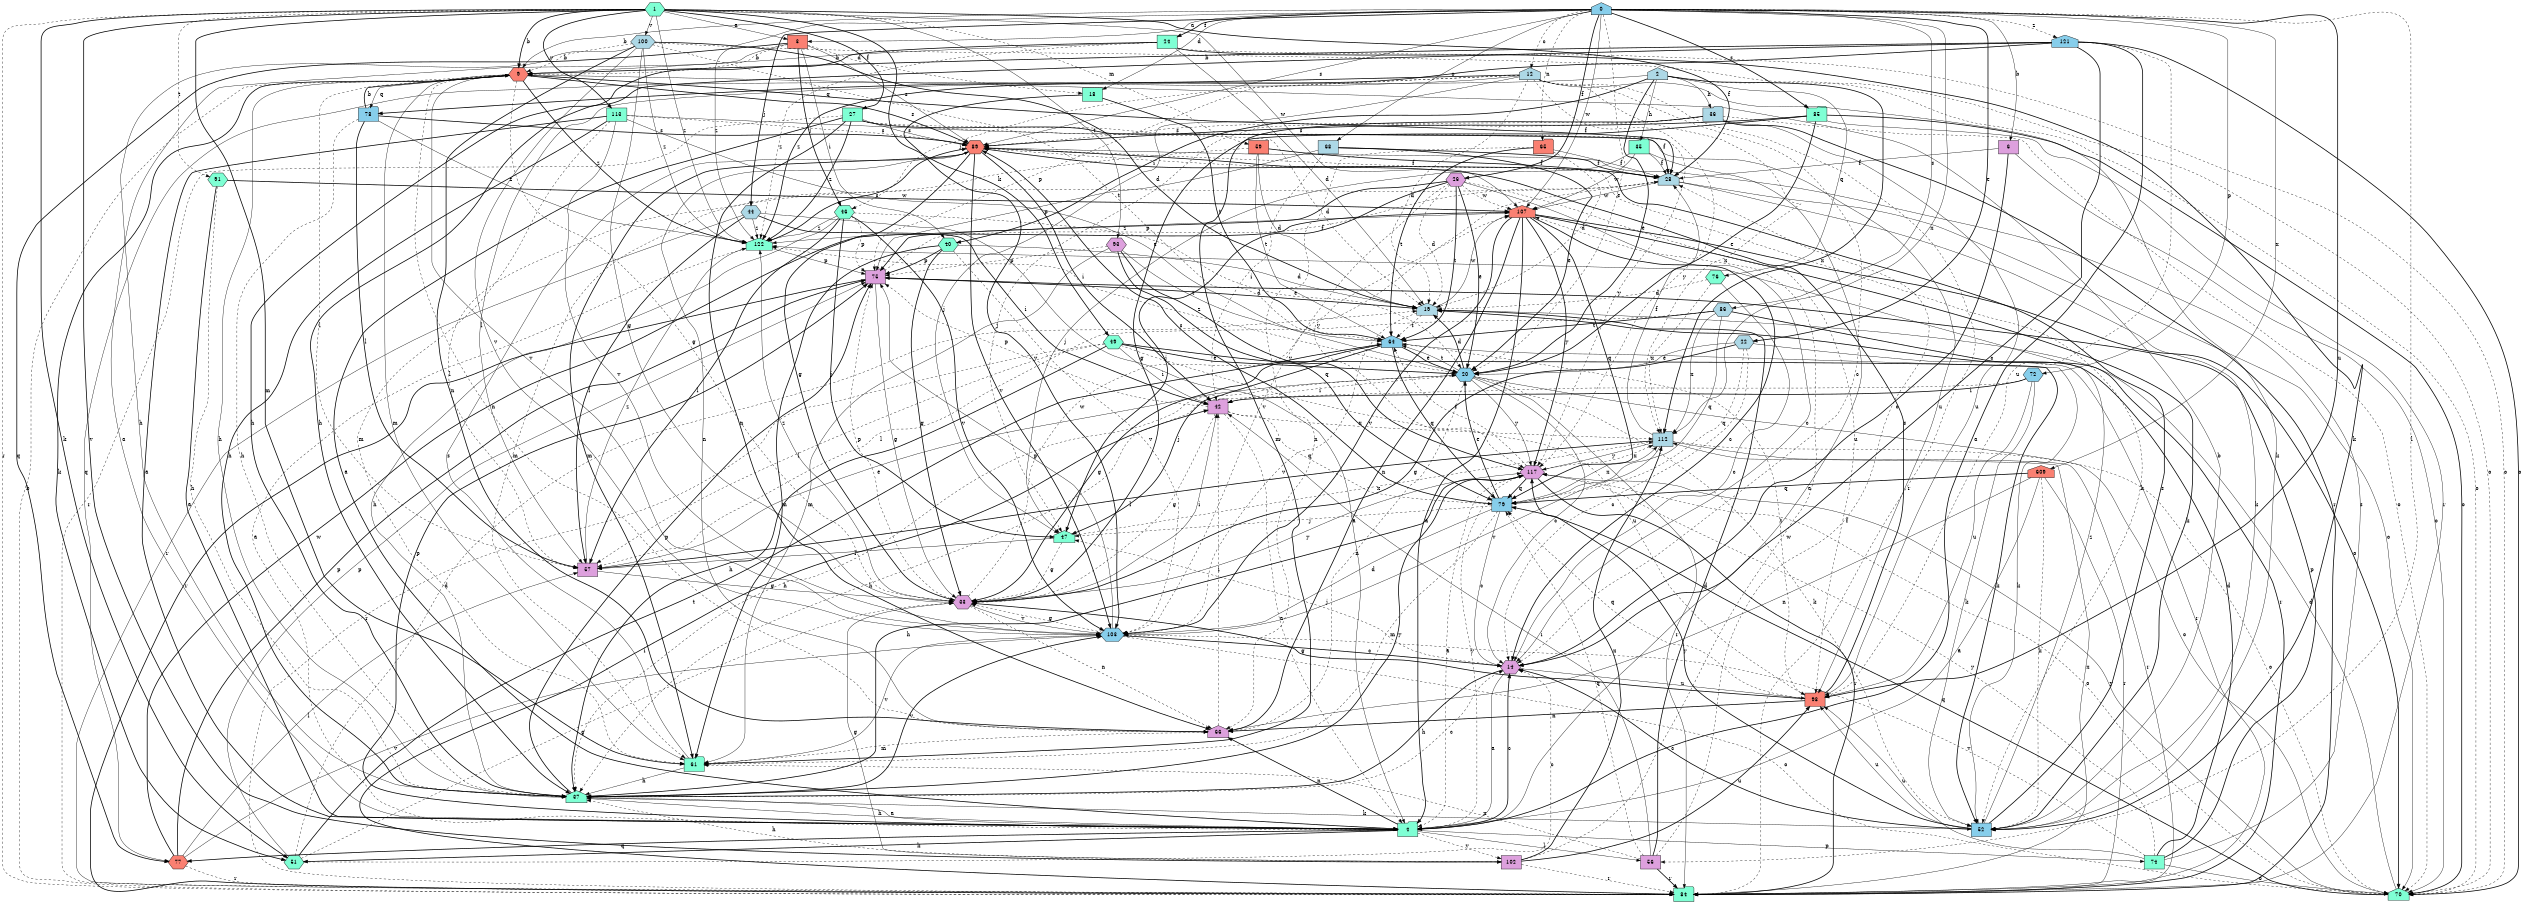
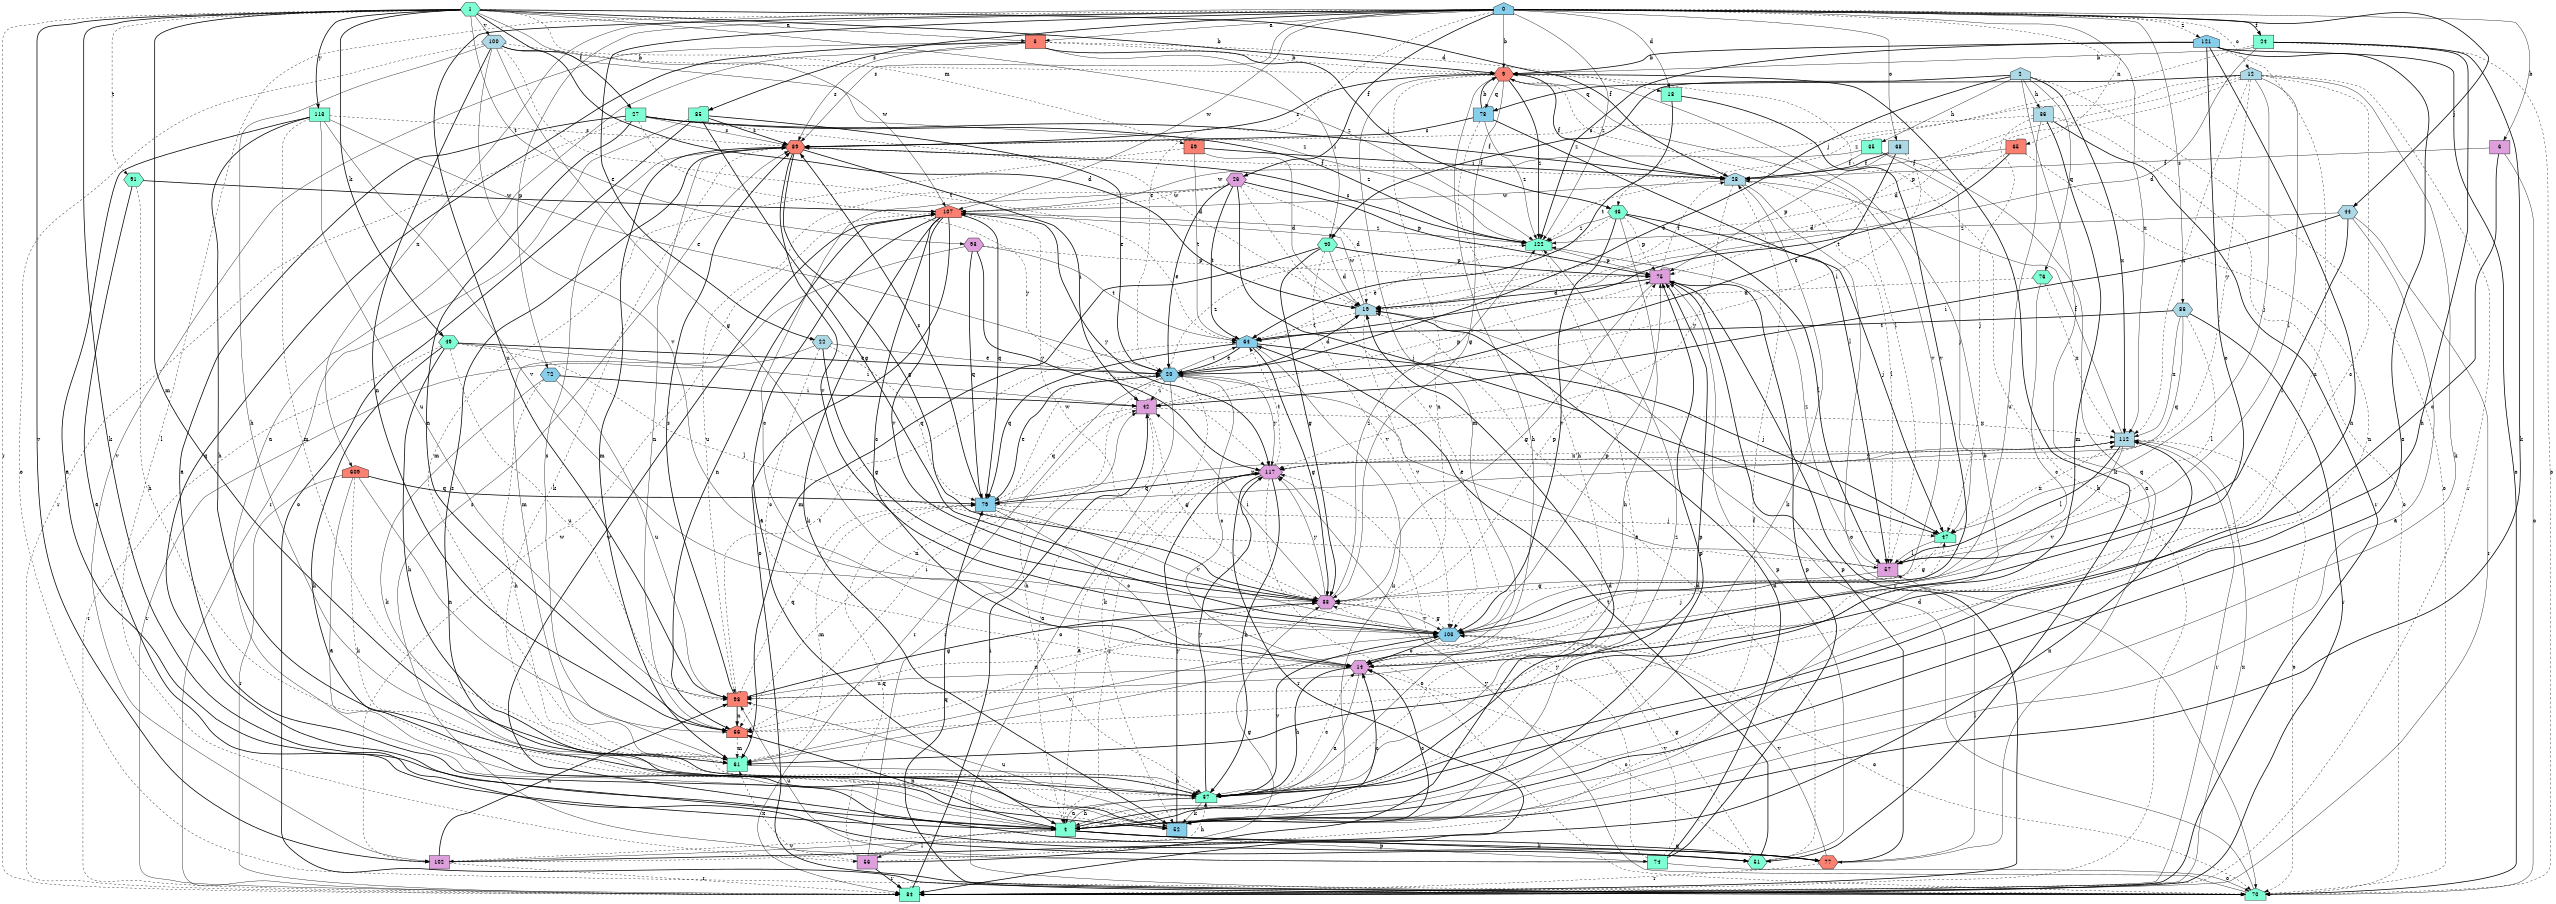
none -> (243, 250)
(691, 347) -> (1466, 345)
(1373, 570) -> (1198, 570)
(1218, 732) -> (737, 732)
